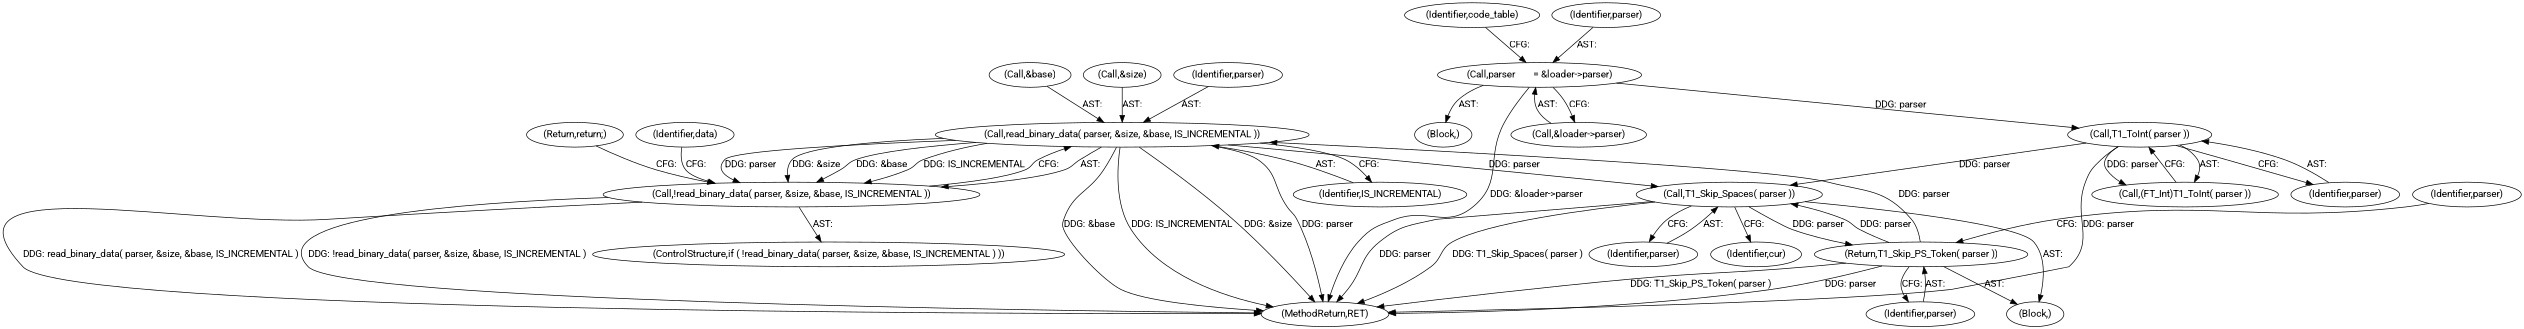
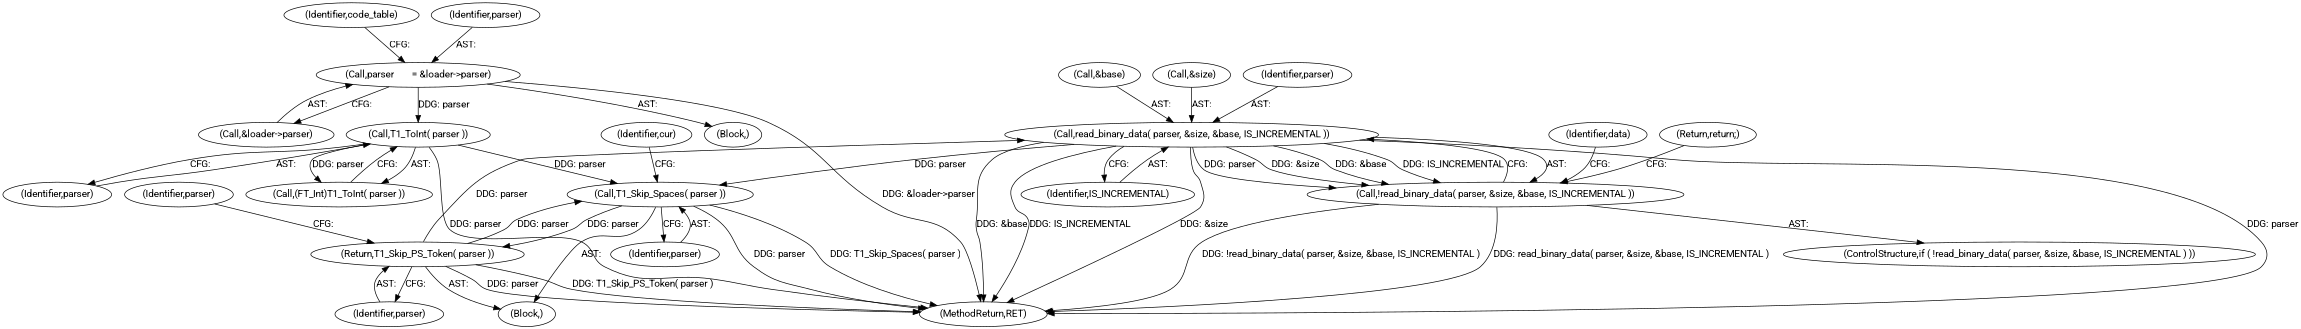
(1741, 221) -> (653, 161)
